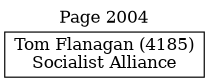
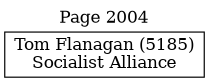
(104, 55) -> (104, 55)
